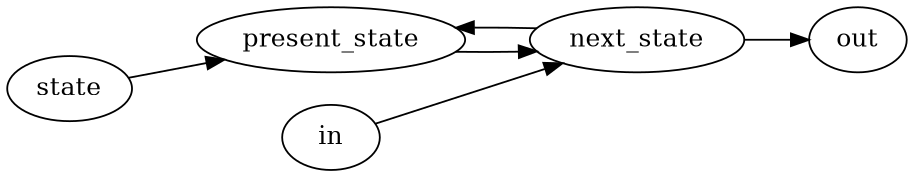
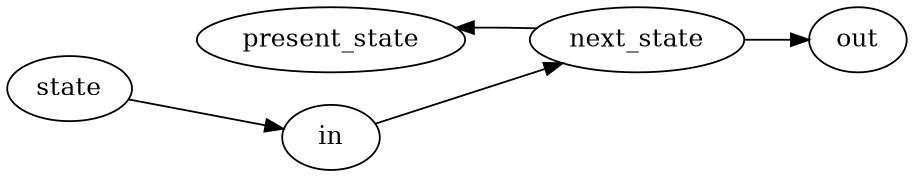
(487, 52) -> none
(168, 70) -> (197, 112)
